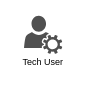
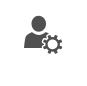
(43, 62) -> none
